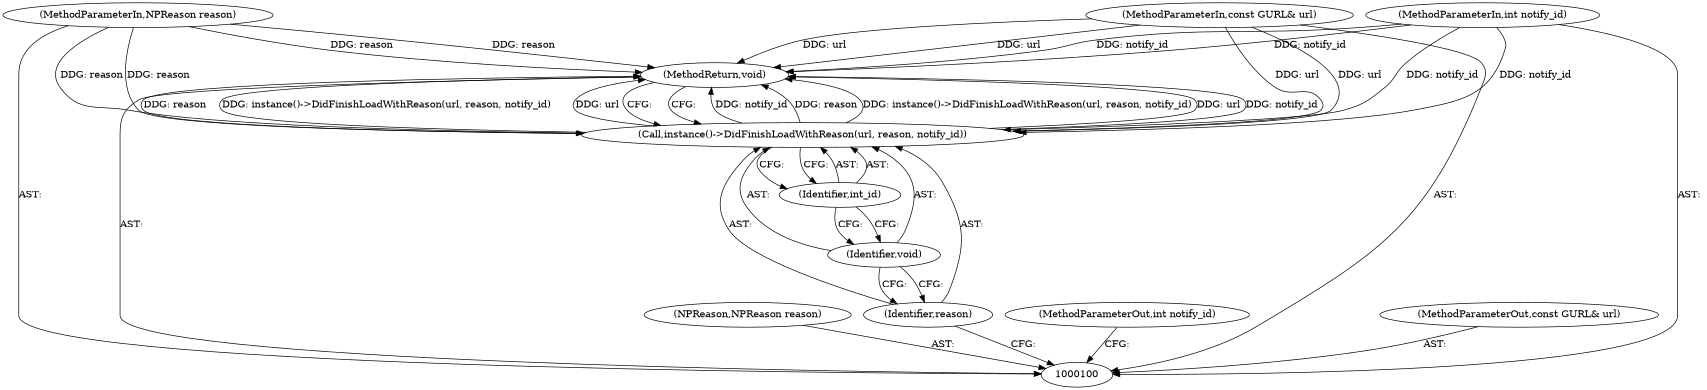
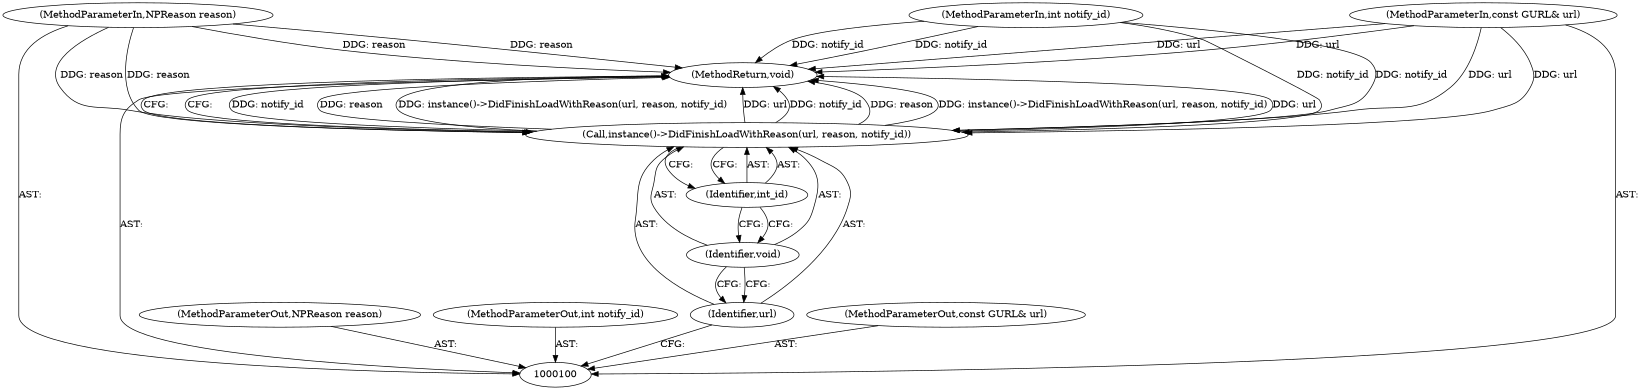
(748, 315) -> (280, 315)
(928, 315) -> (742, 315)
(1119, 345) -> (569, 345)
(1591, 351) -> none
